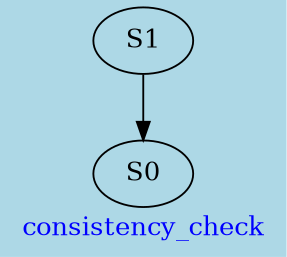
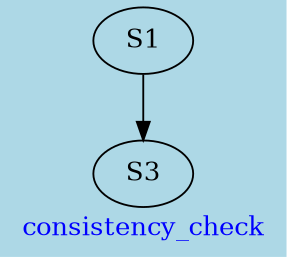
(143, 174) -> (143, 174)
